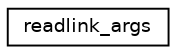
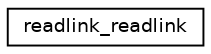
(88, 27) -> (106, 27)
